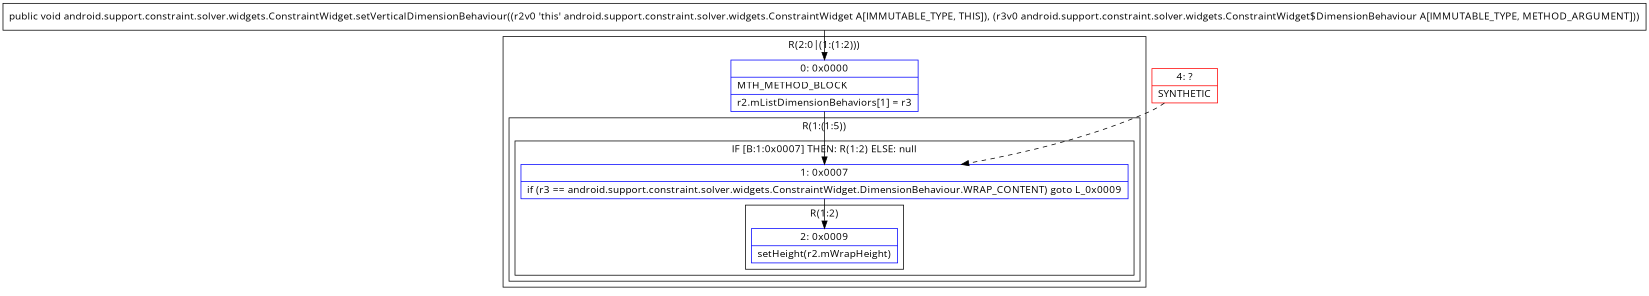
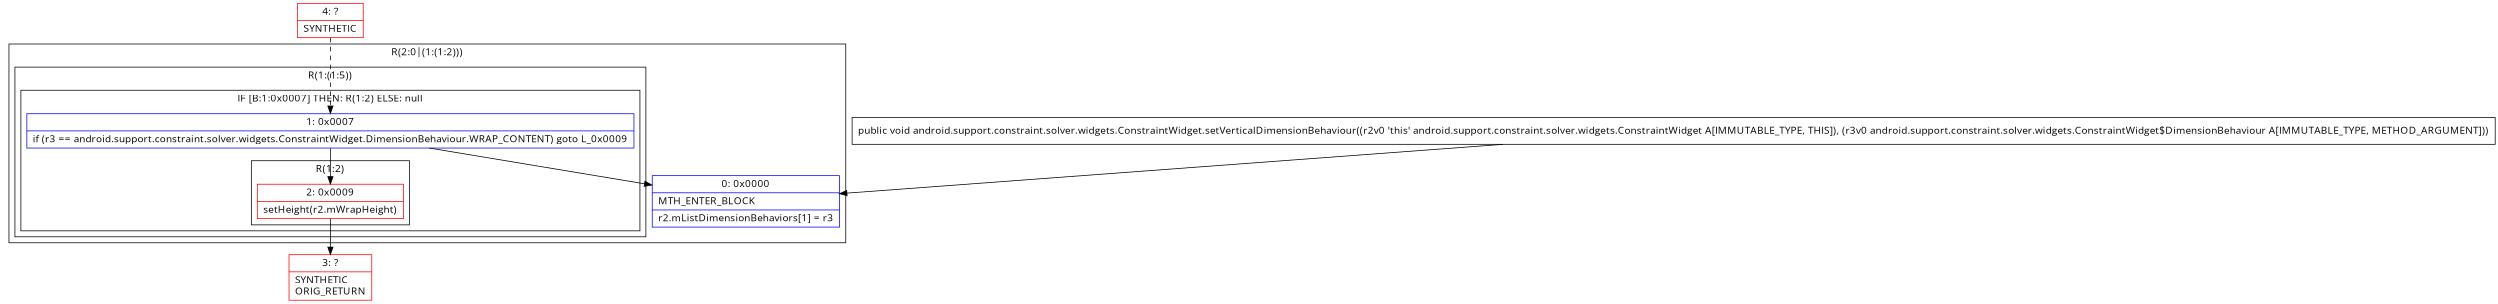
(792, 85) -> (707, 201)
(825, 134) -> (537, 166)
(825, 246) -> (330, 201)
none -> (330, 277)
